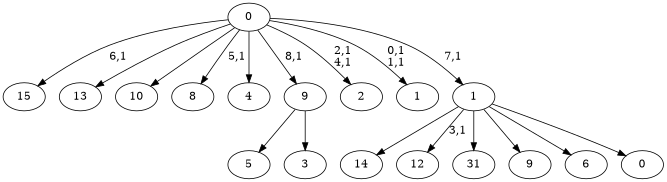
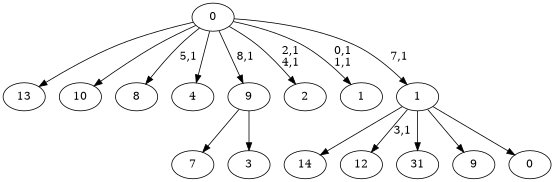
(24, 97) -> none
(249, 165) -> (193, 165)
(586, 165) -> none
